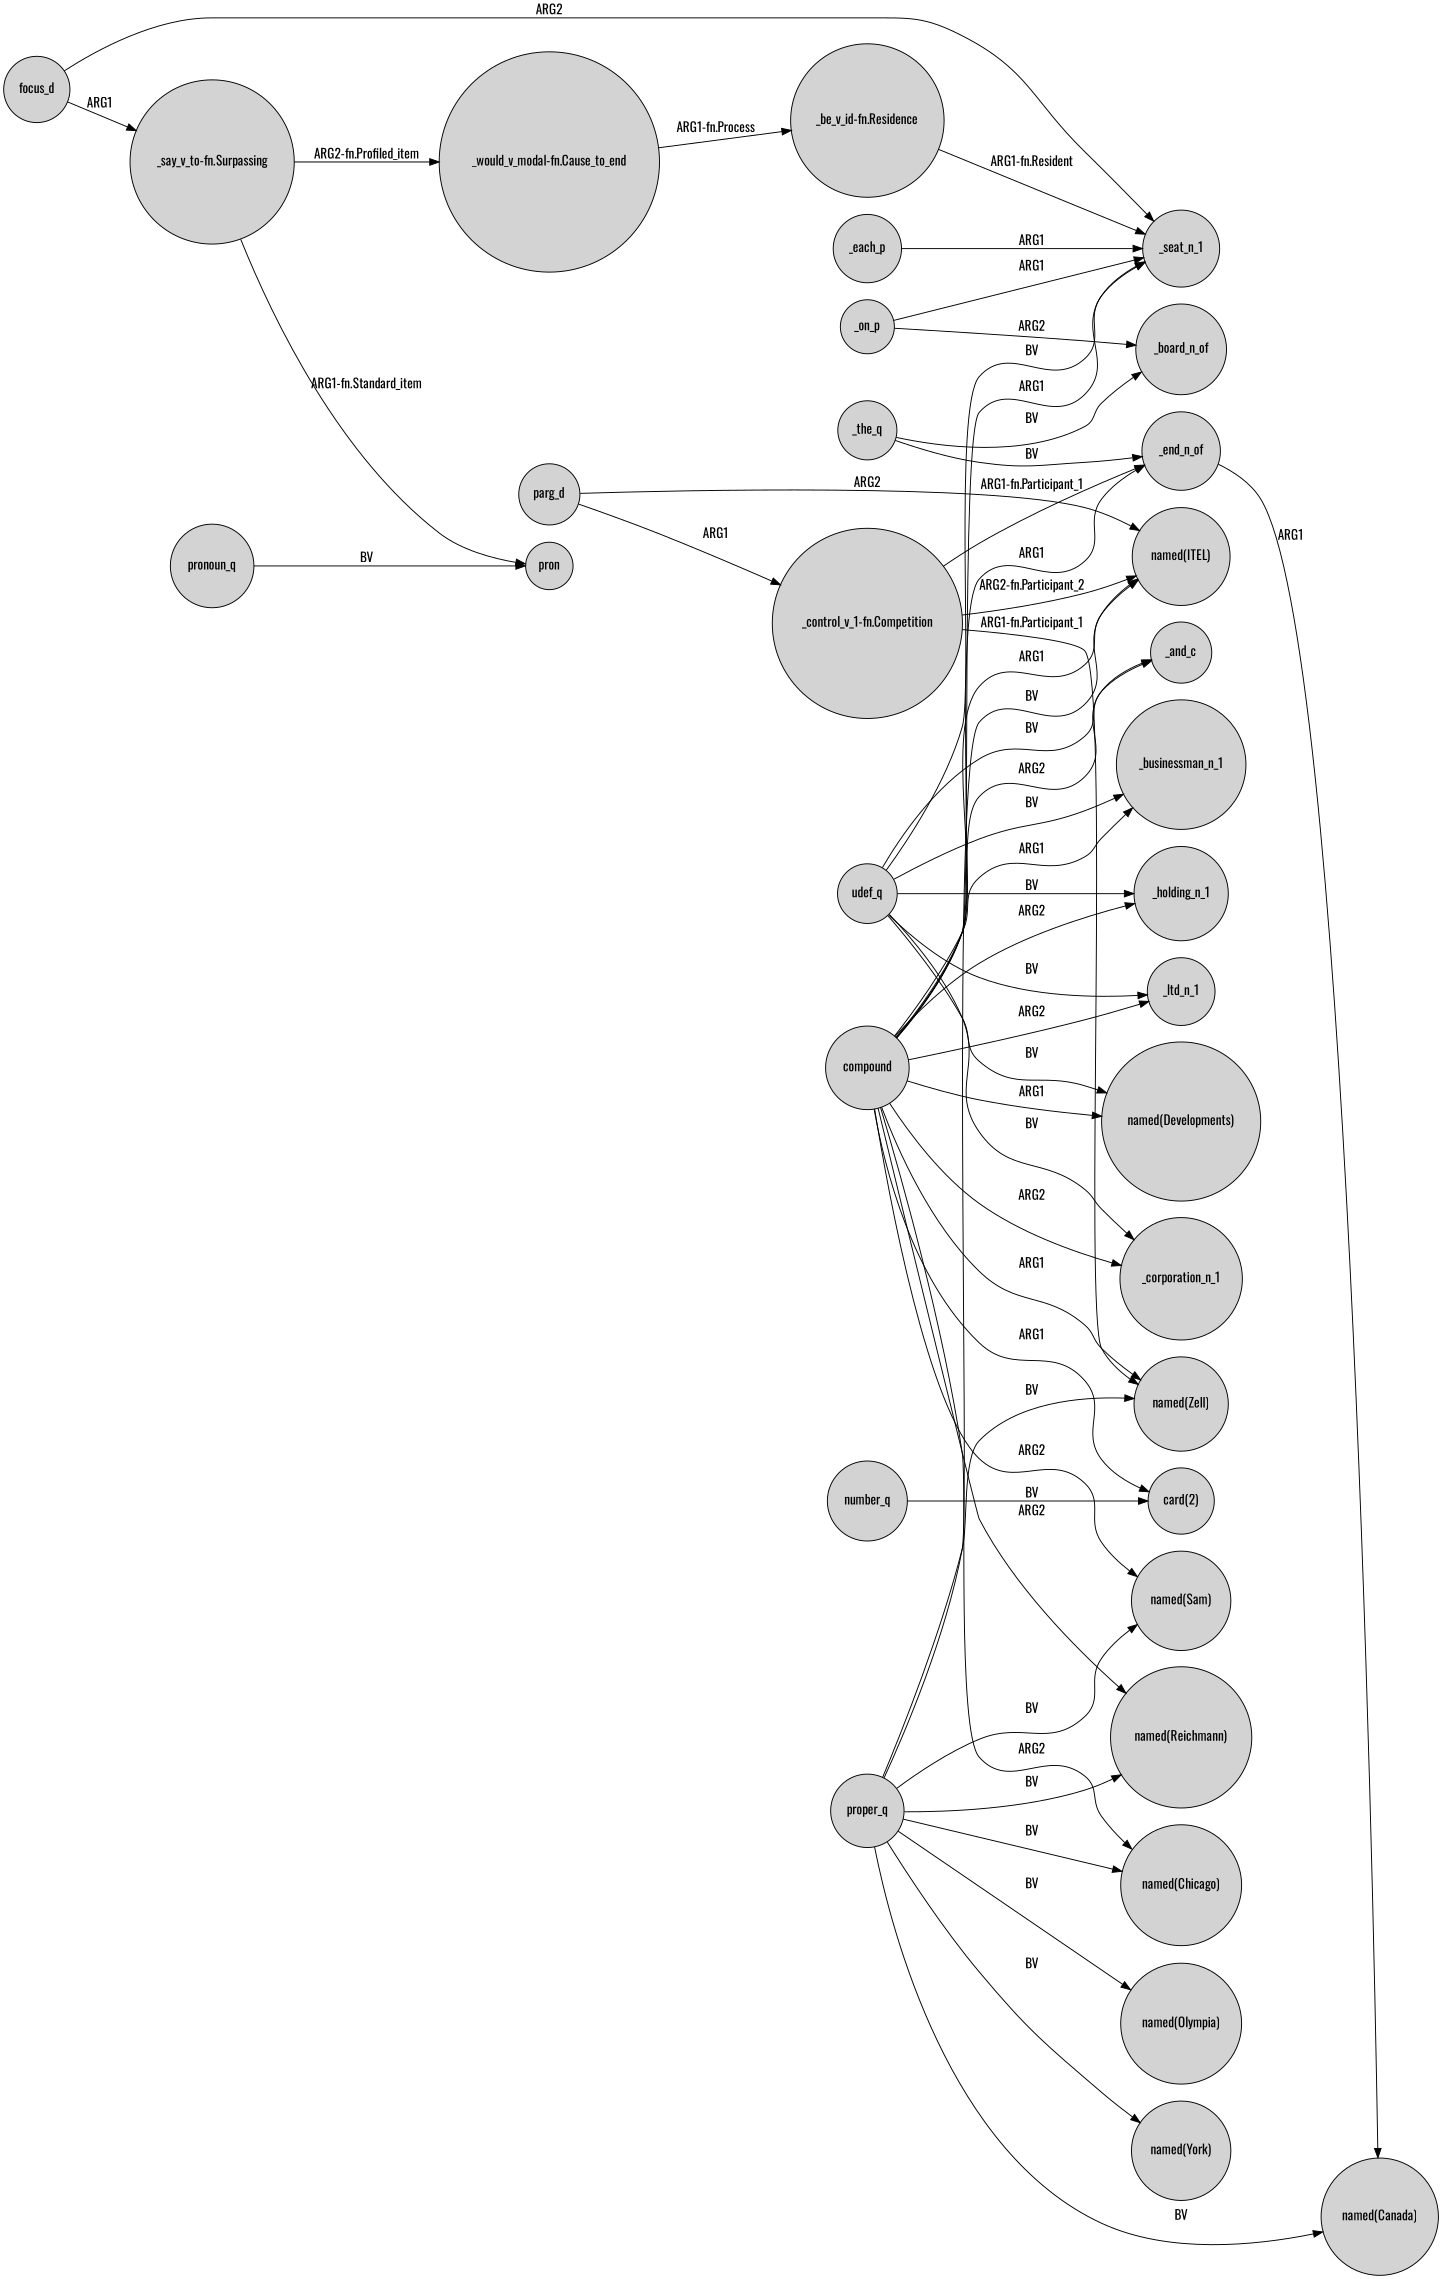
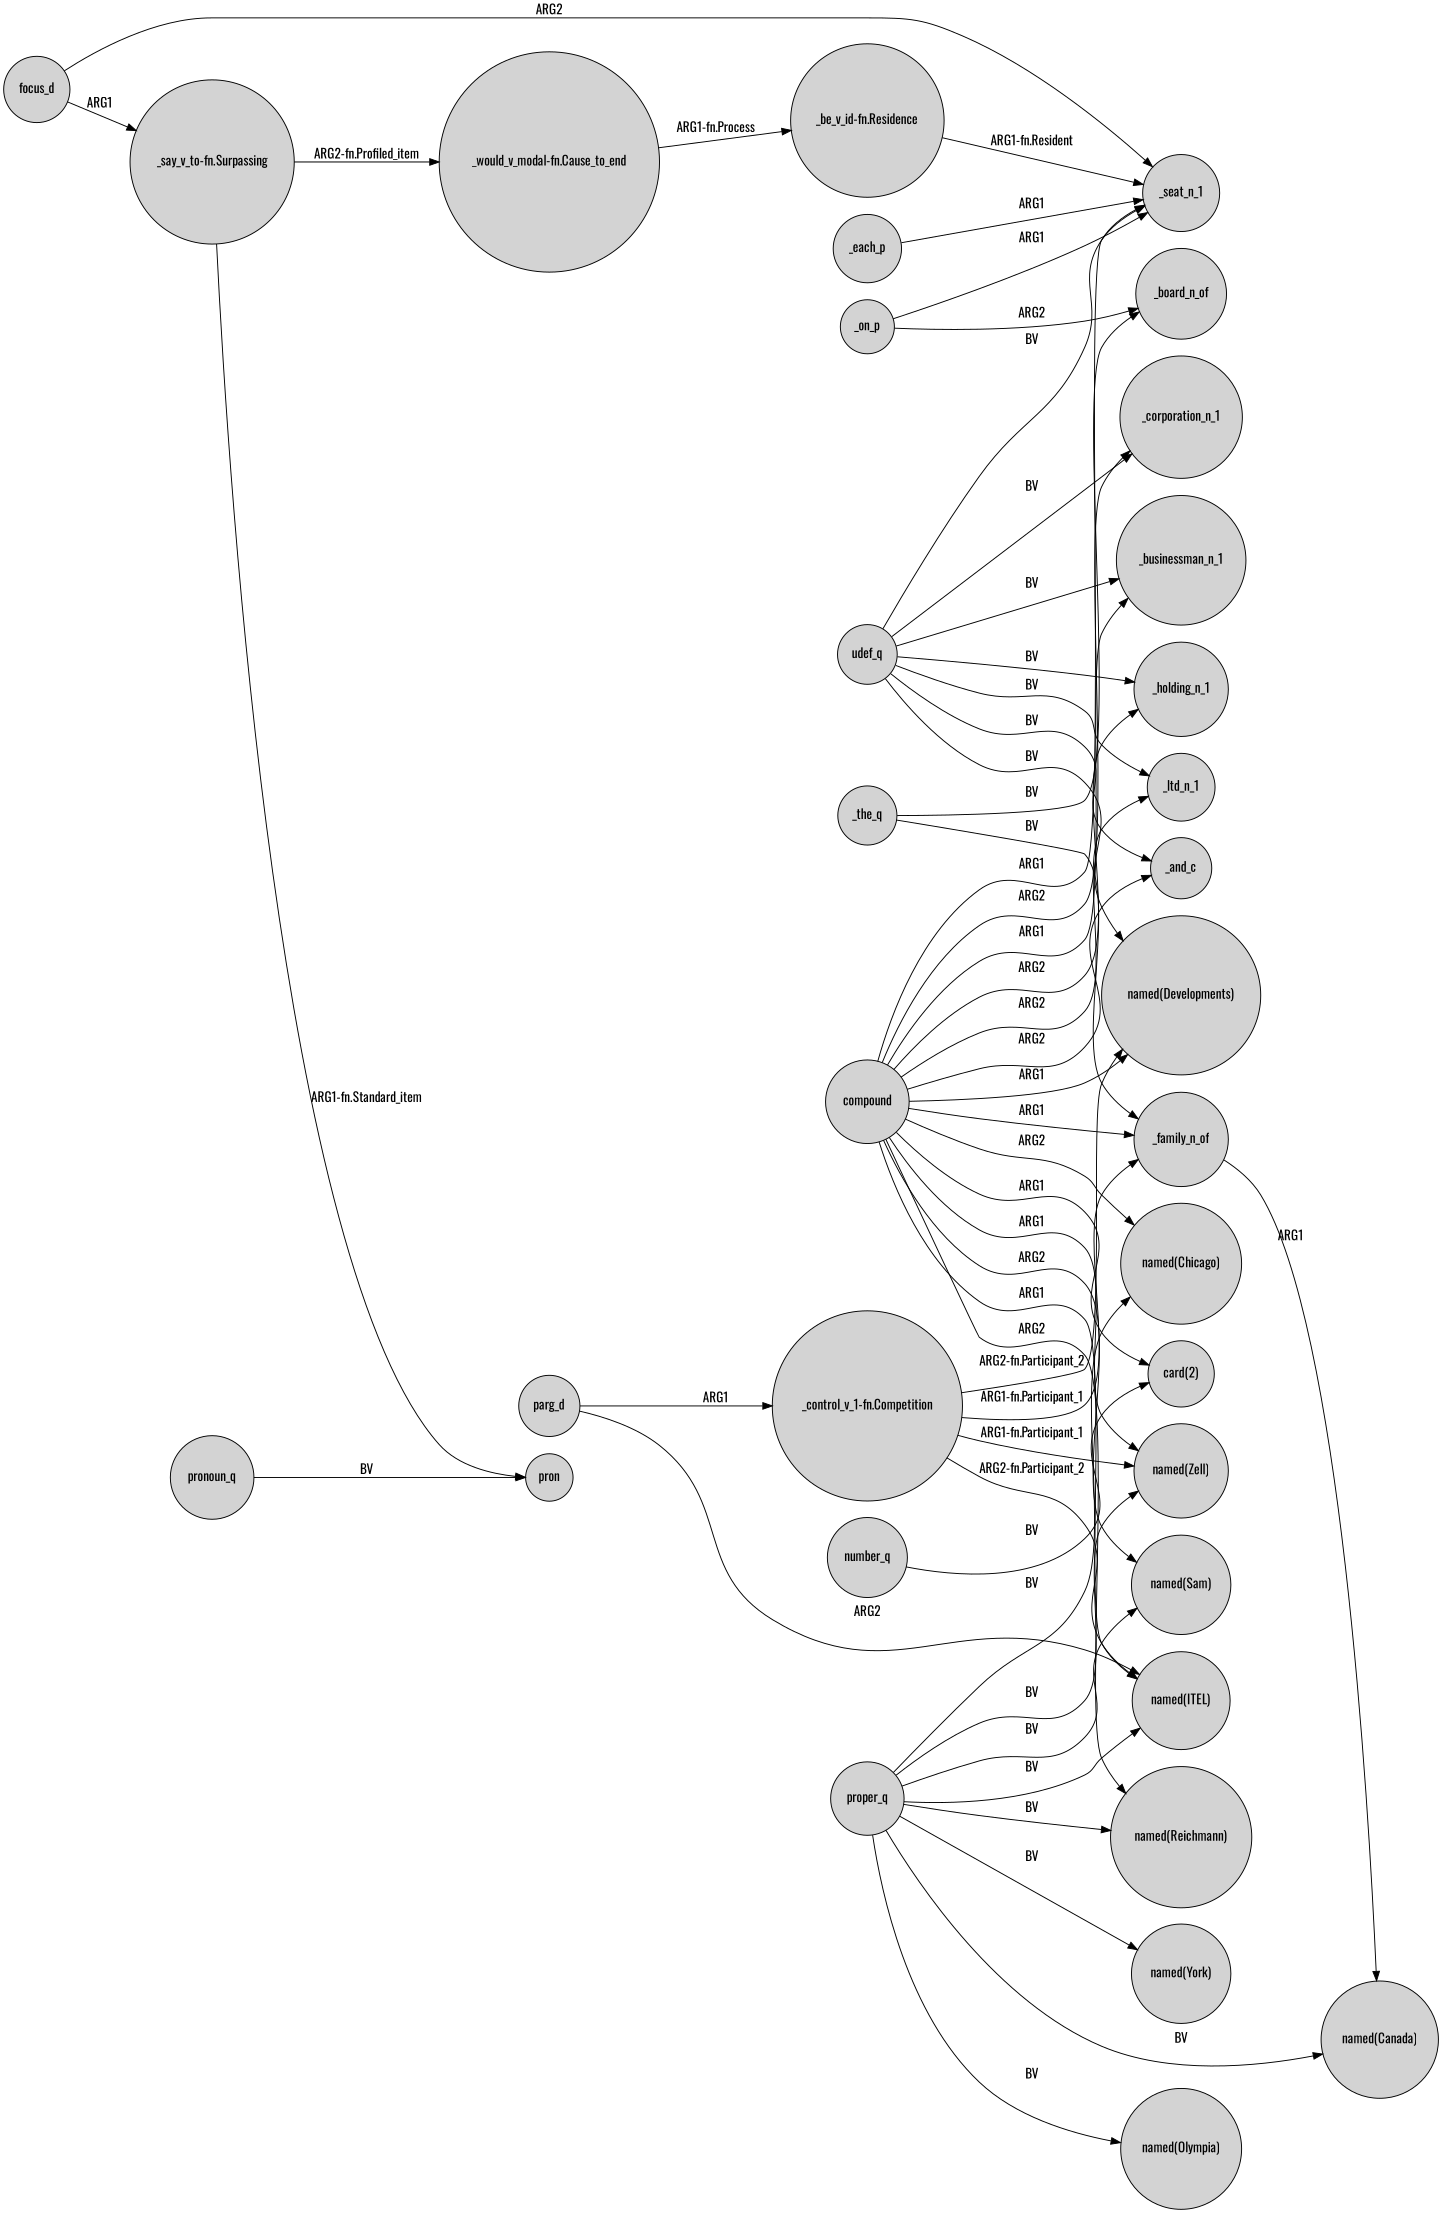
(1181, 451) -> (1181, 1139)
none -> (1081, 1371)
